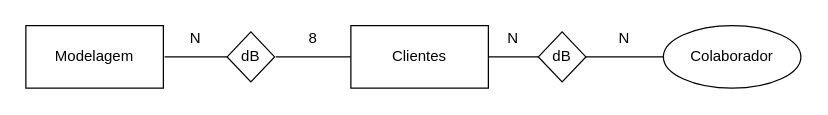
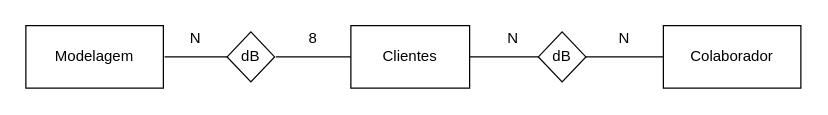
(419, 57) -> (410, 57)
(732, 57) -> (732, 57)
